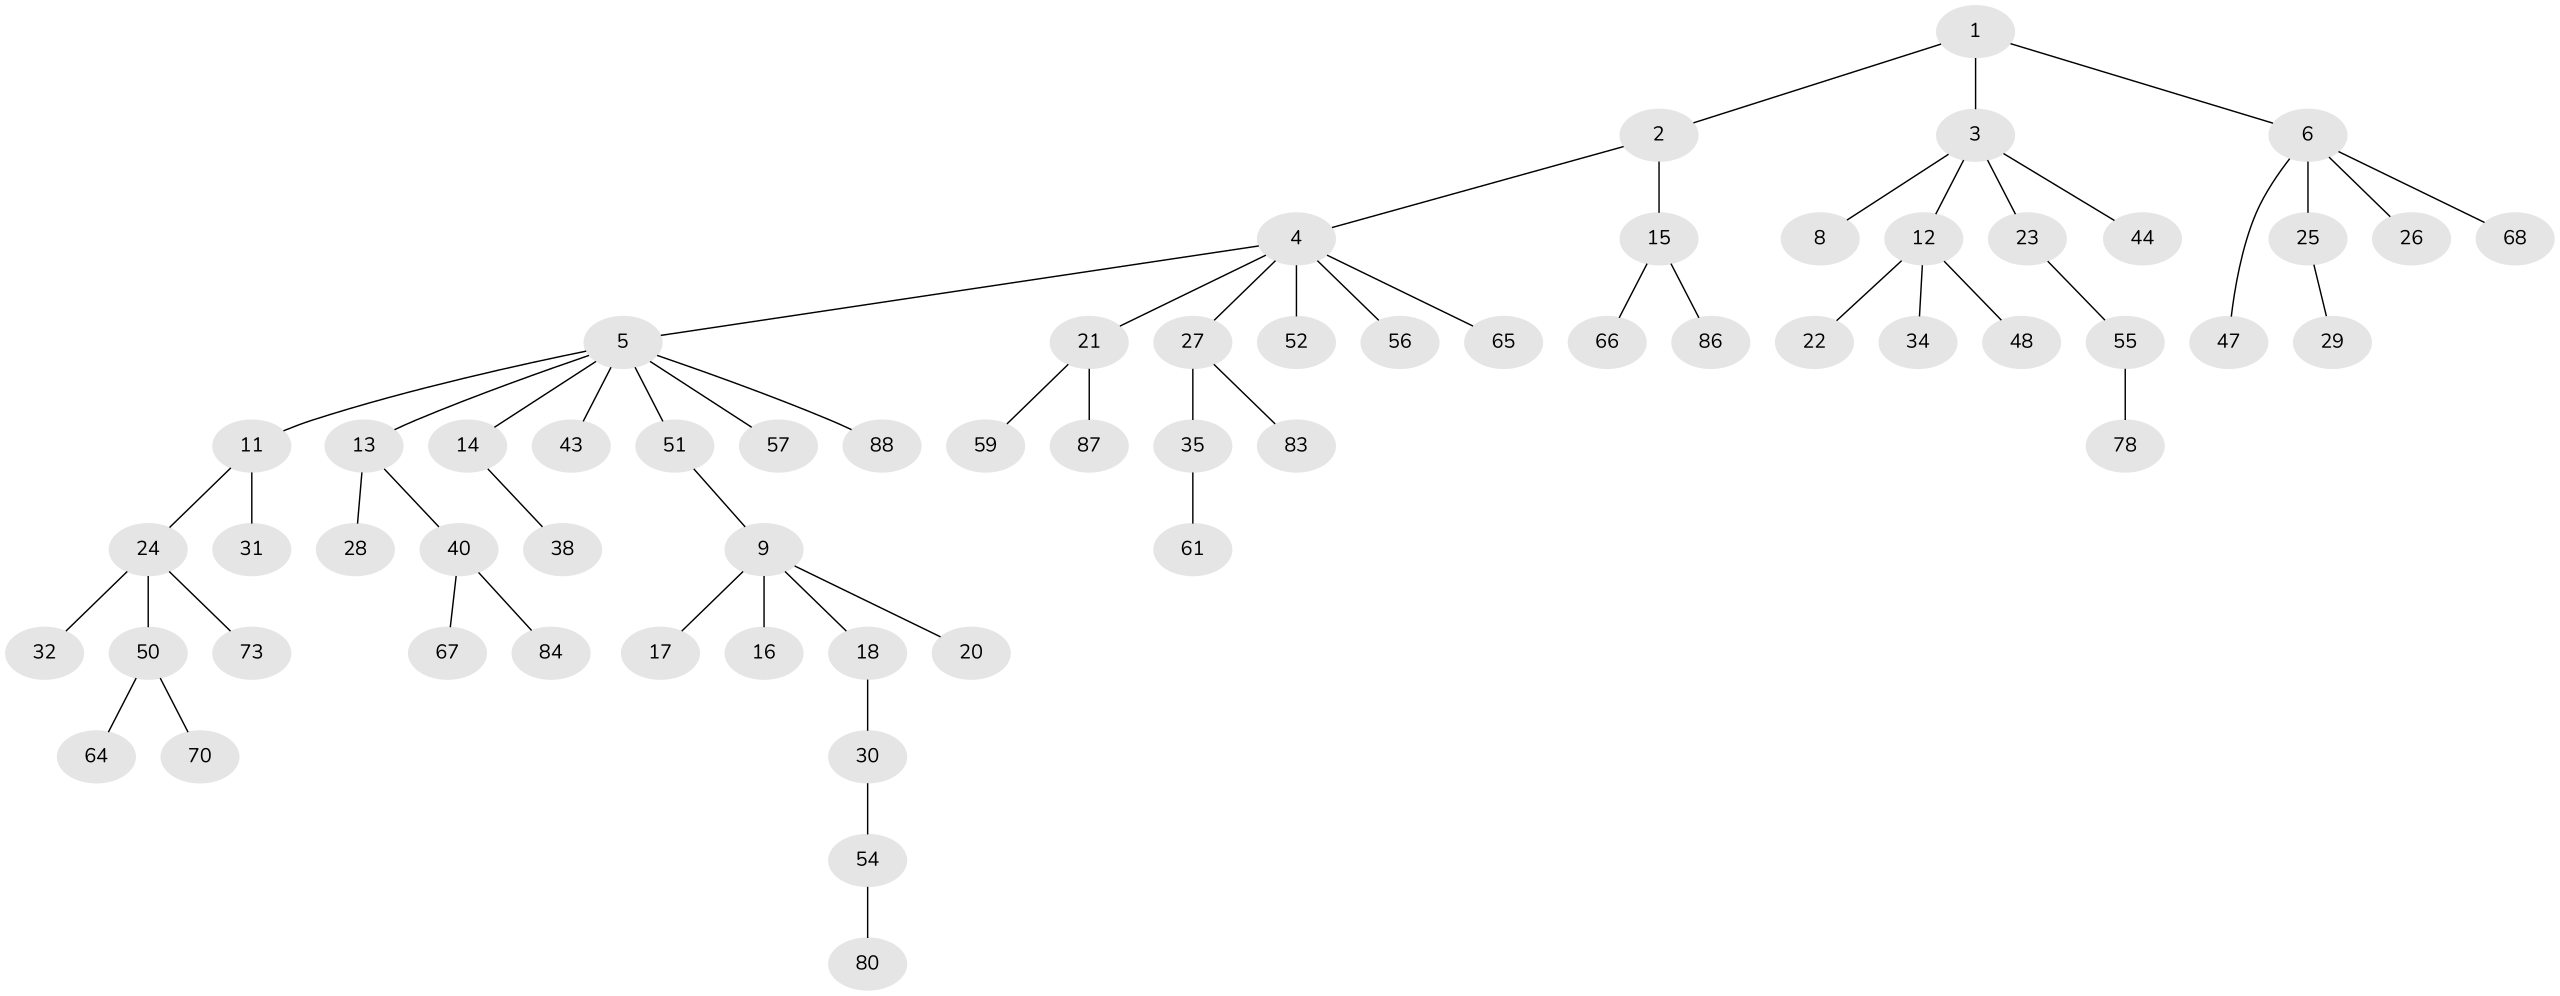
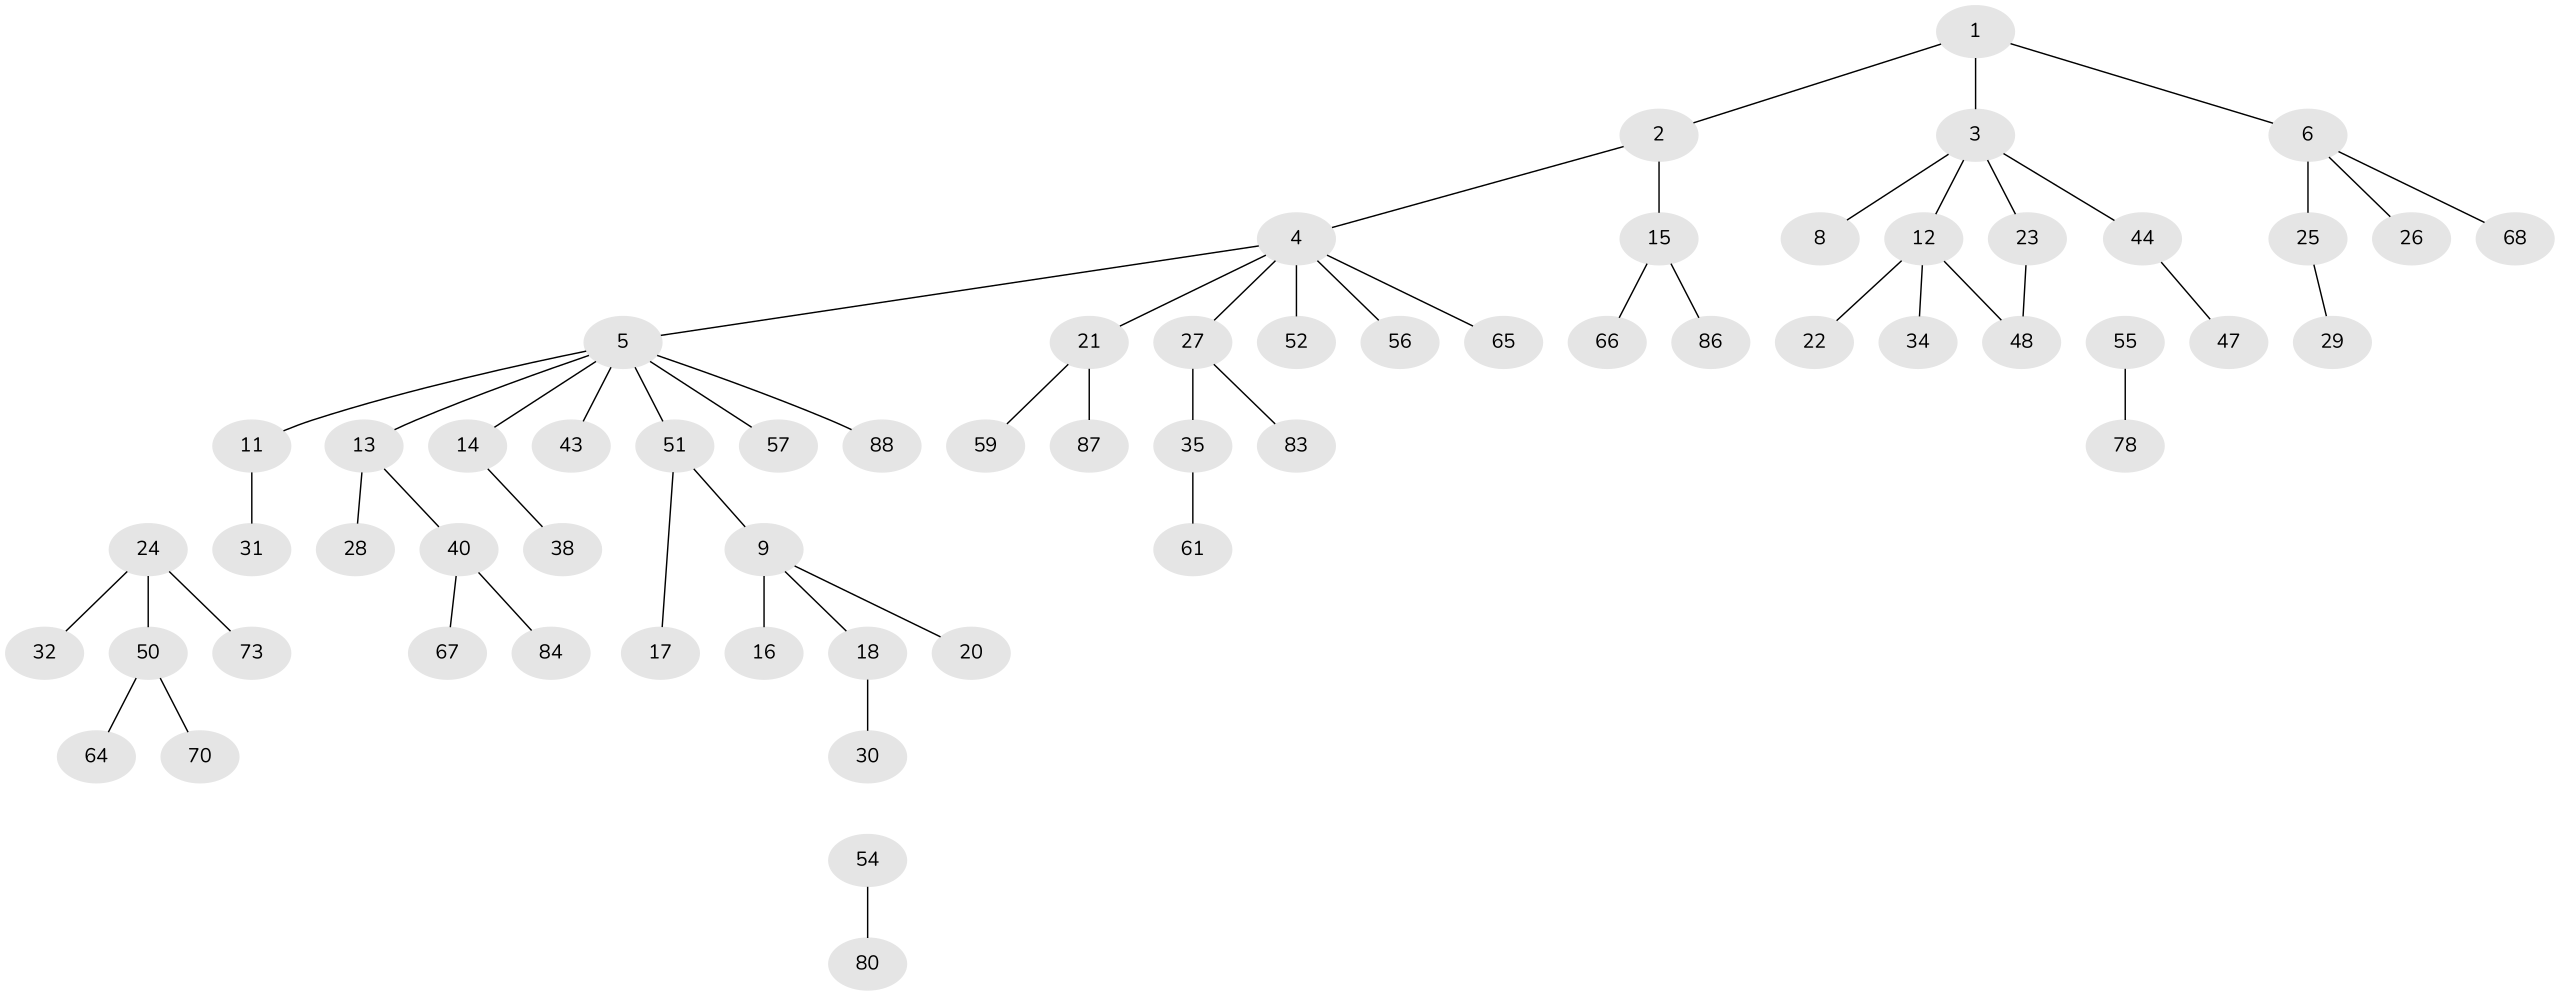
(2249, 233) -> (2186, 291)
(2076, 291) -> (2025, 291)
(200, 498) -> none
(712, 601) -> (668, 550)
(868, 809) -> none
